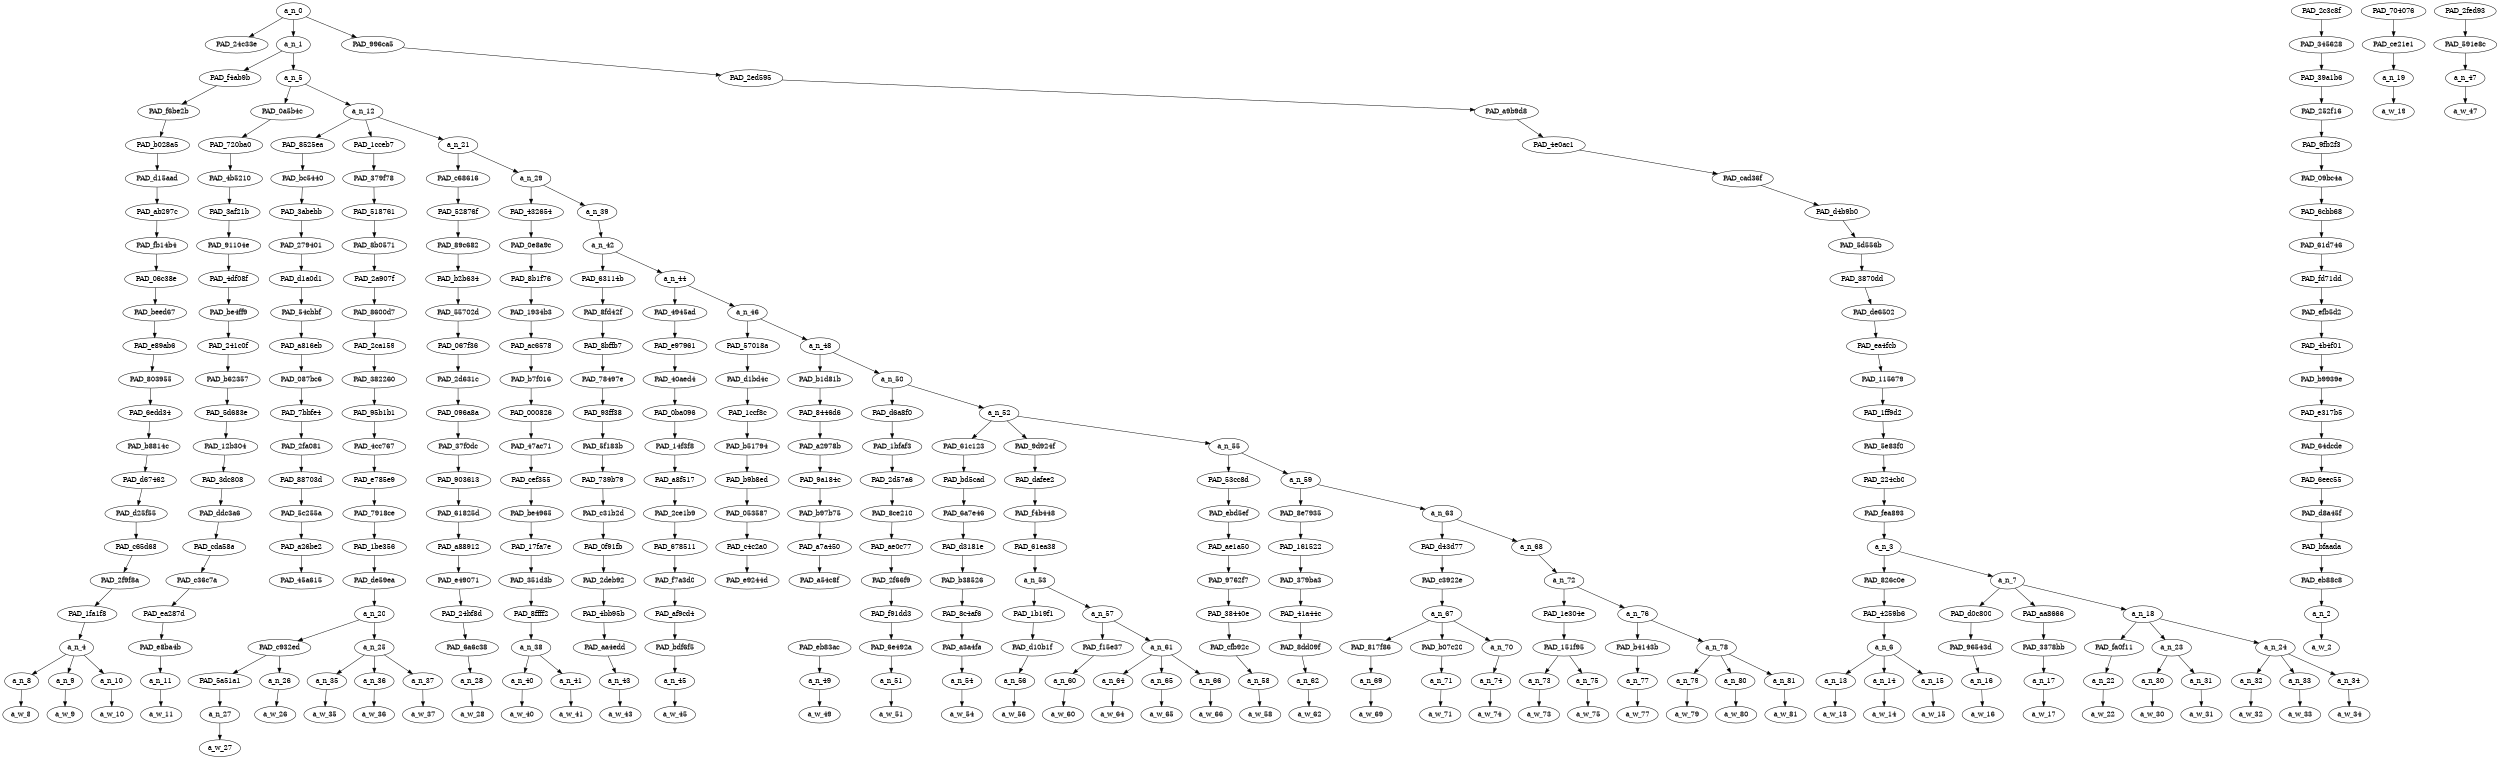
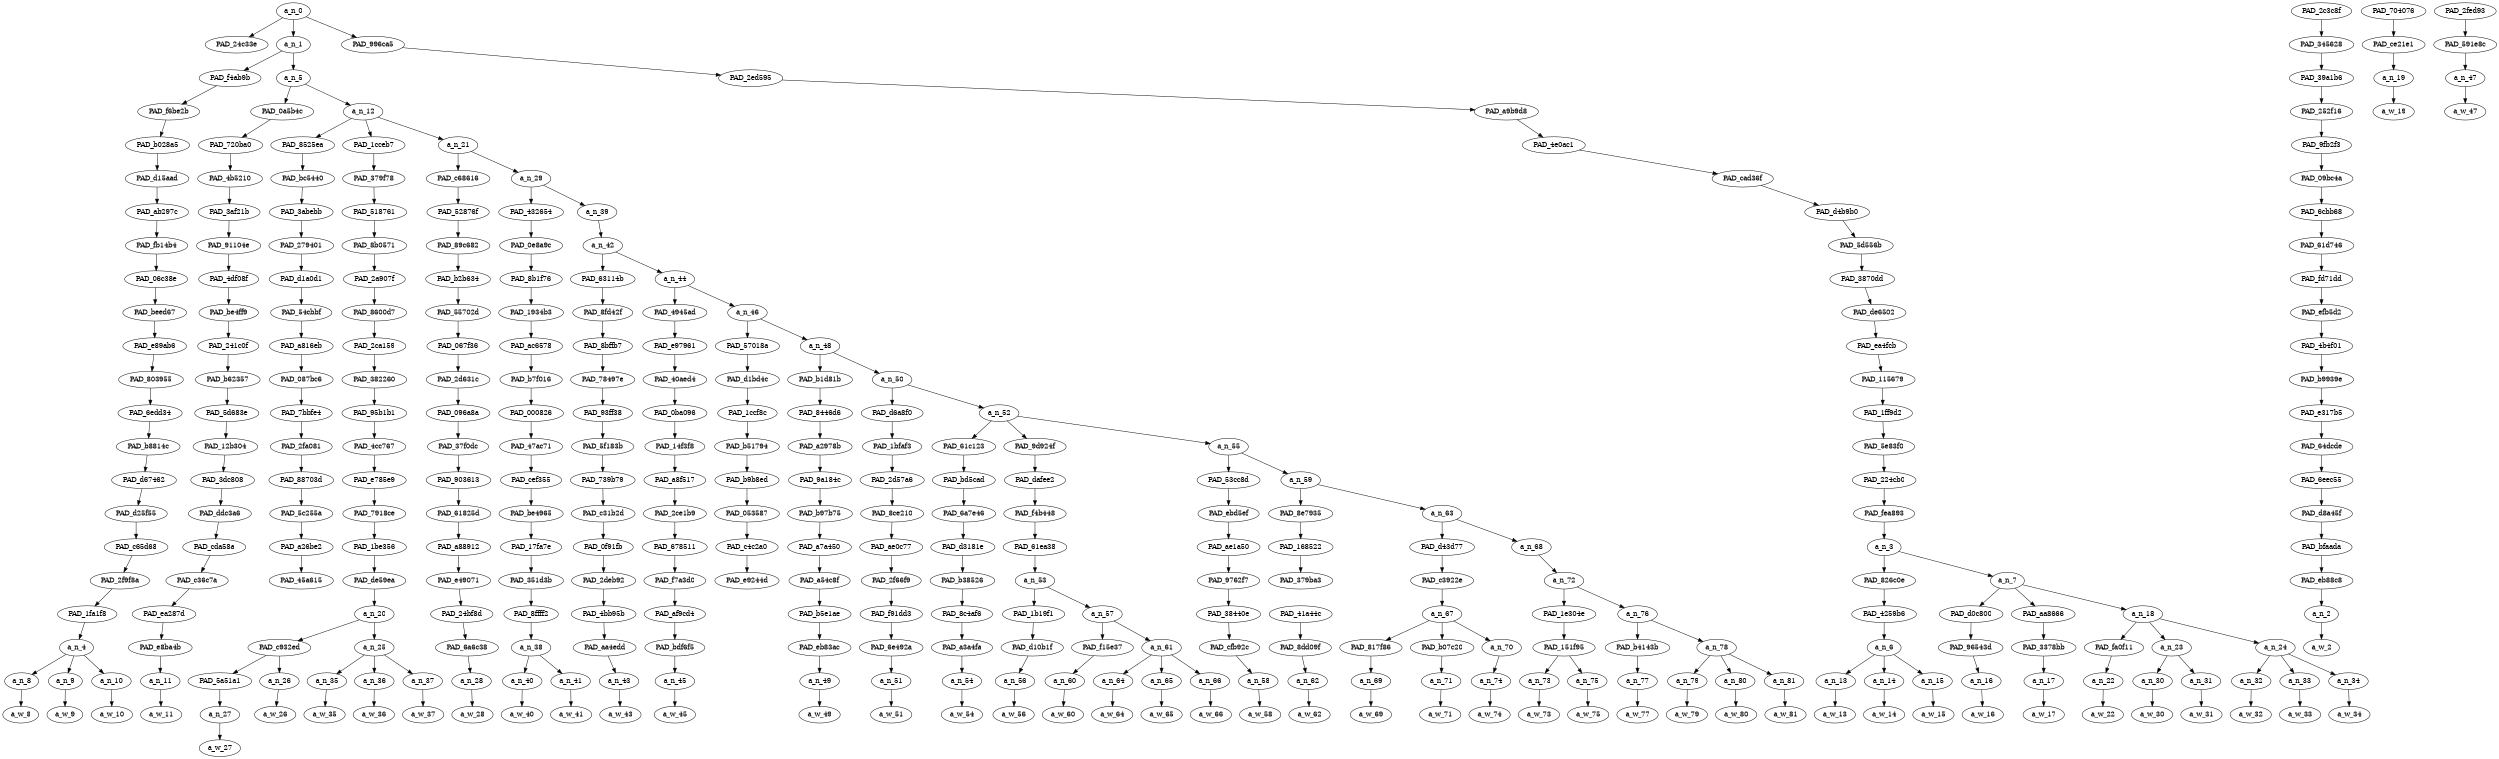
(1301, 547) -> (1301, 547)
(1301, 595) -> none
none -> (820, 614)
